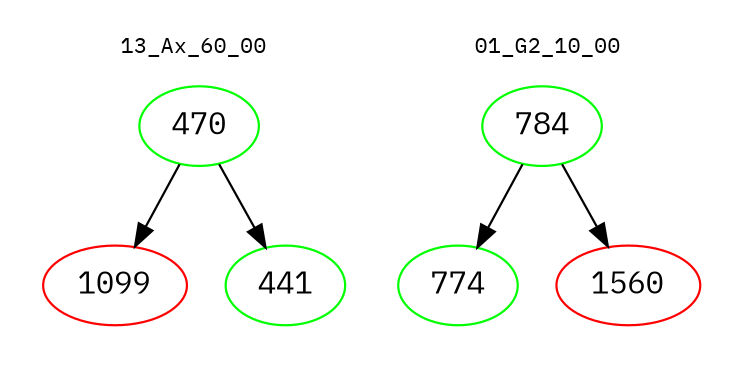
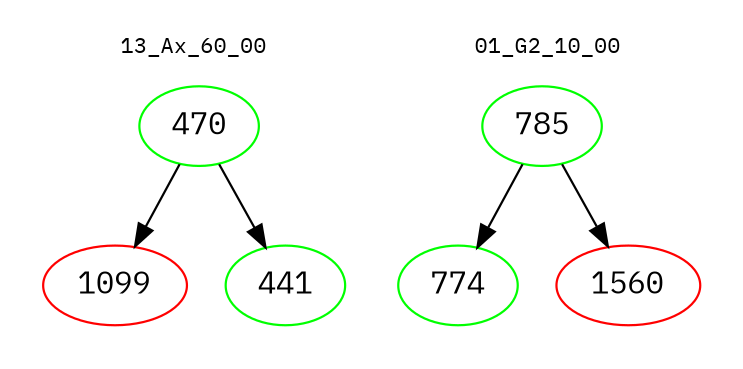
(542, 126) -> (542, 126)
